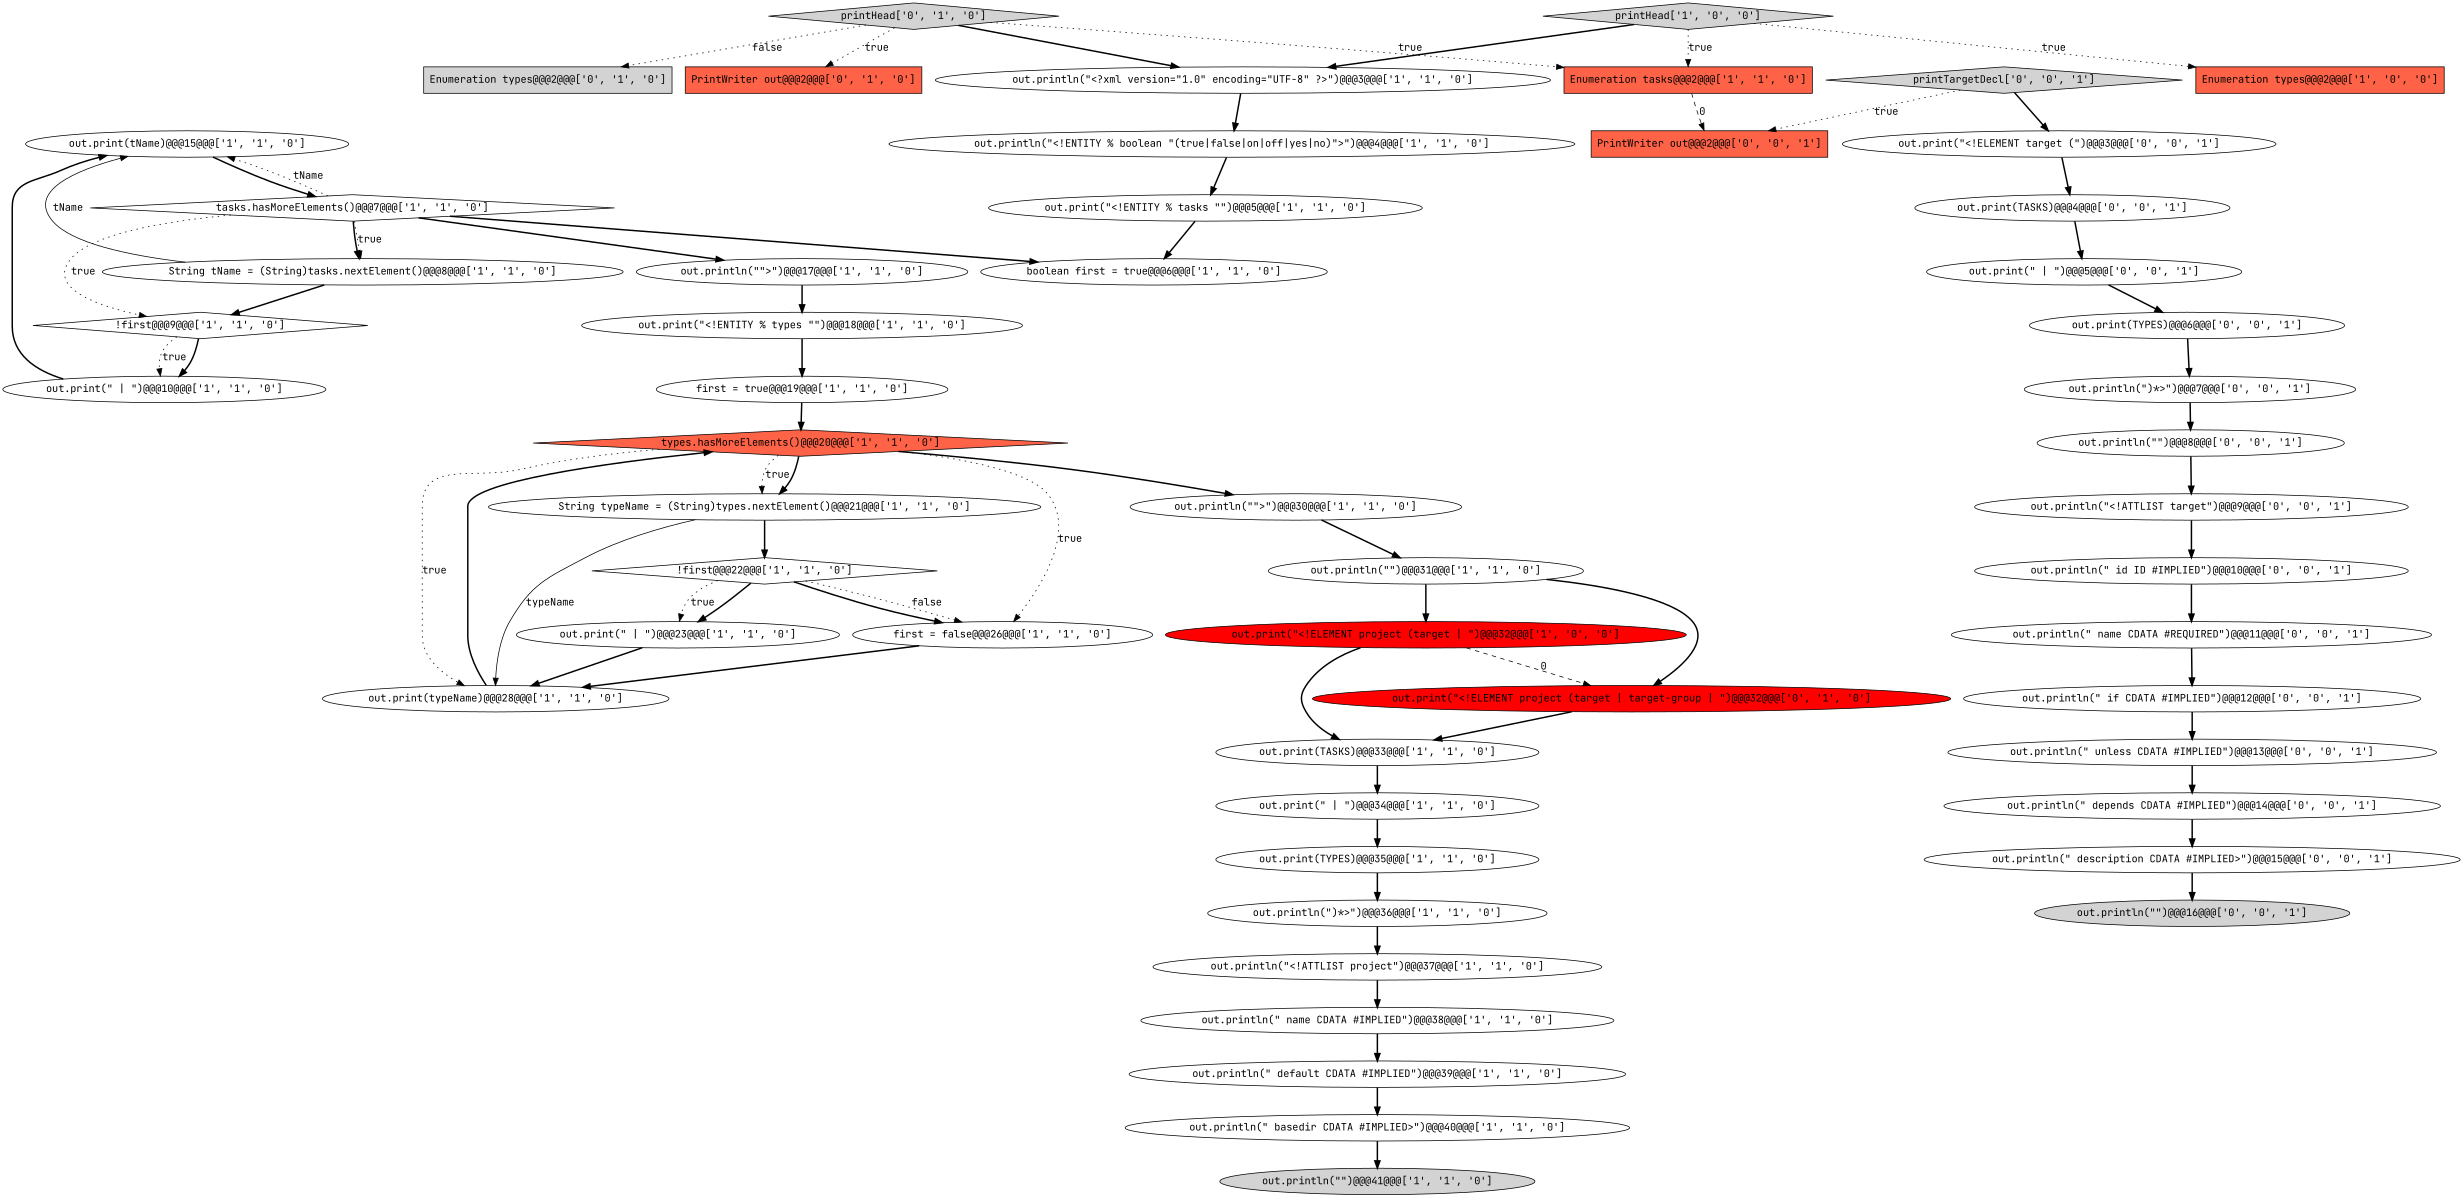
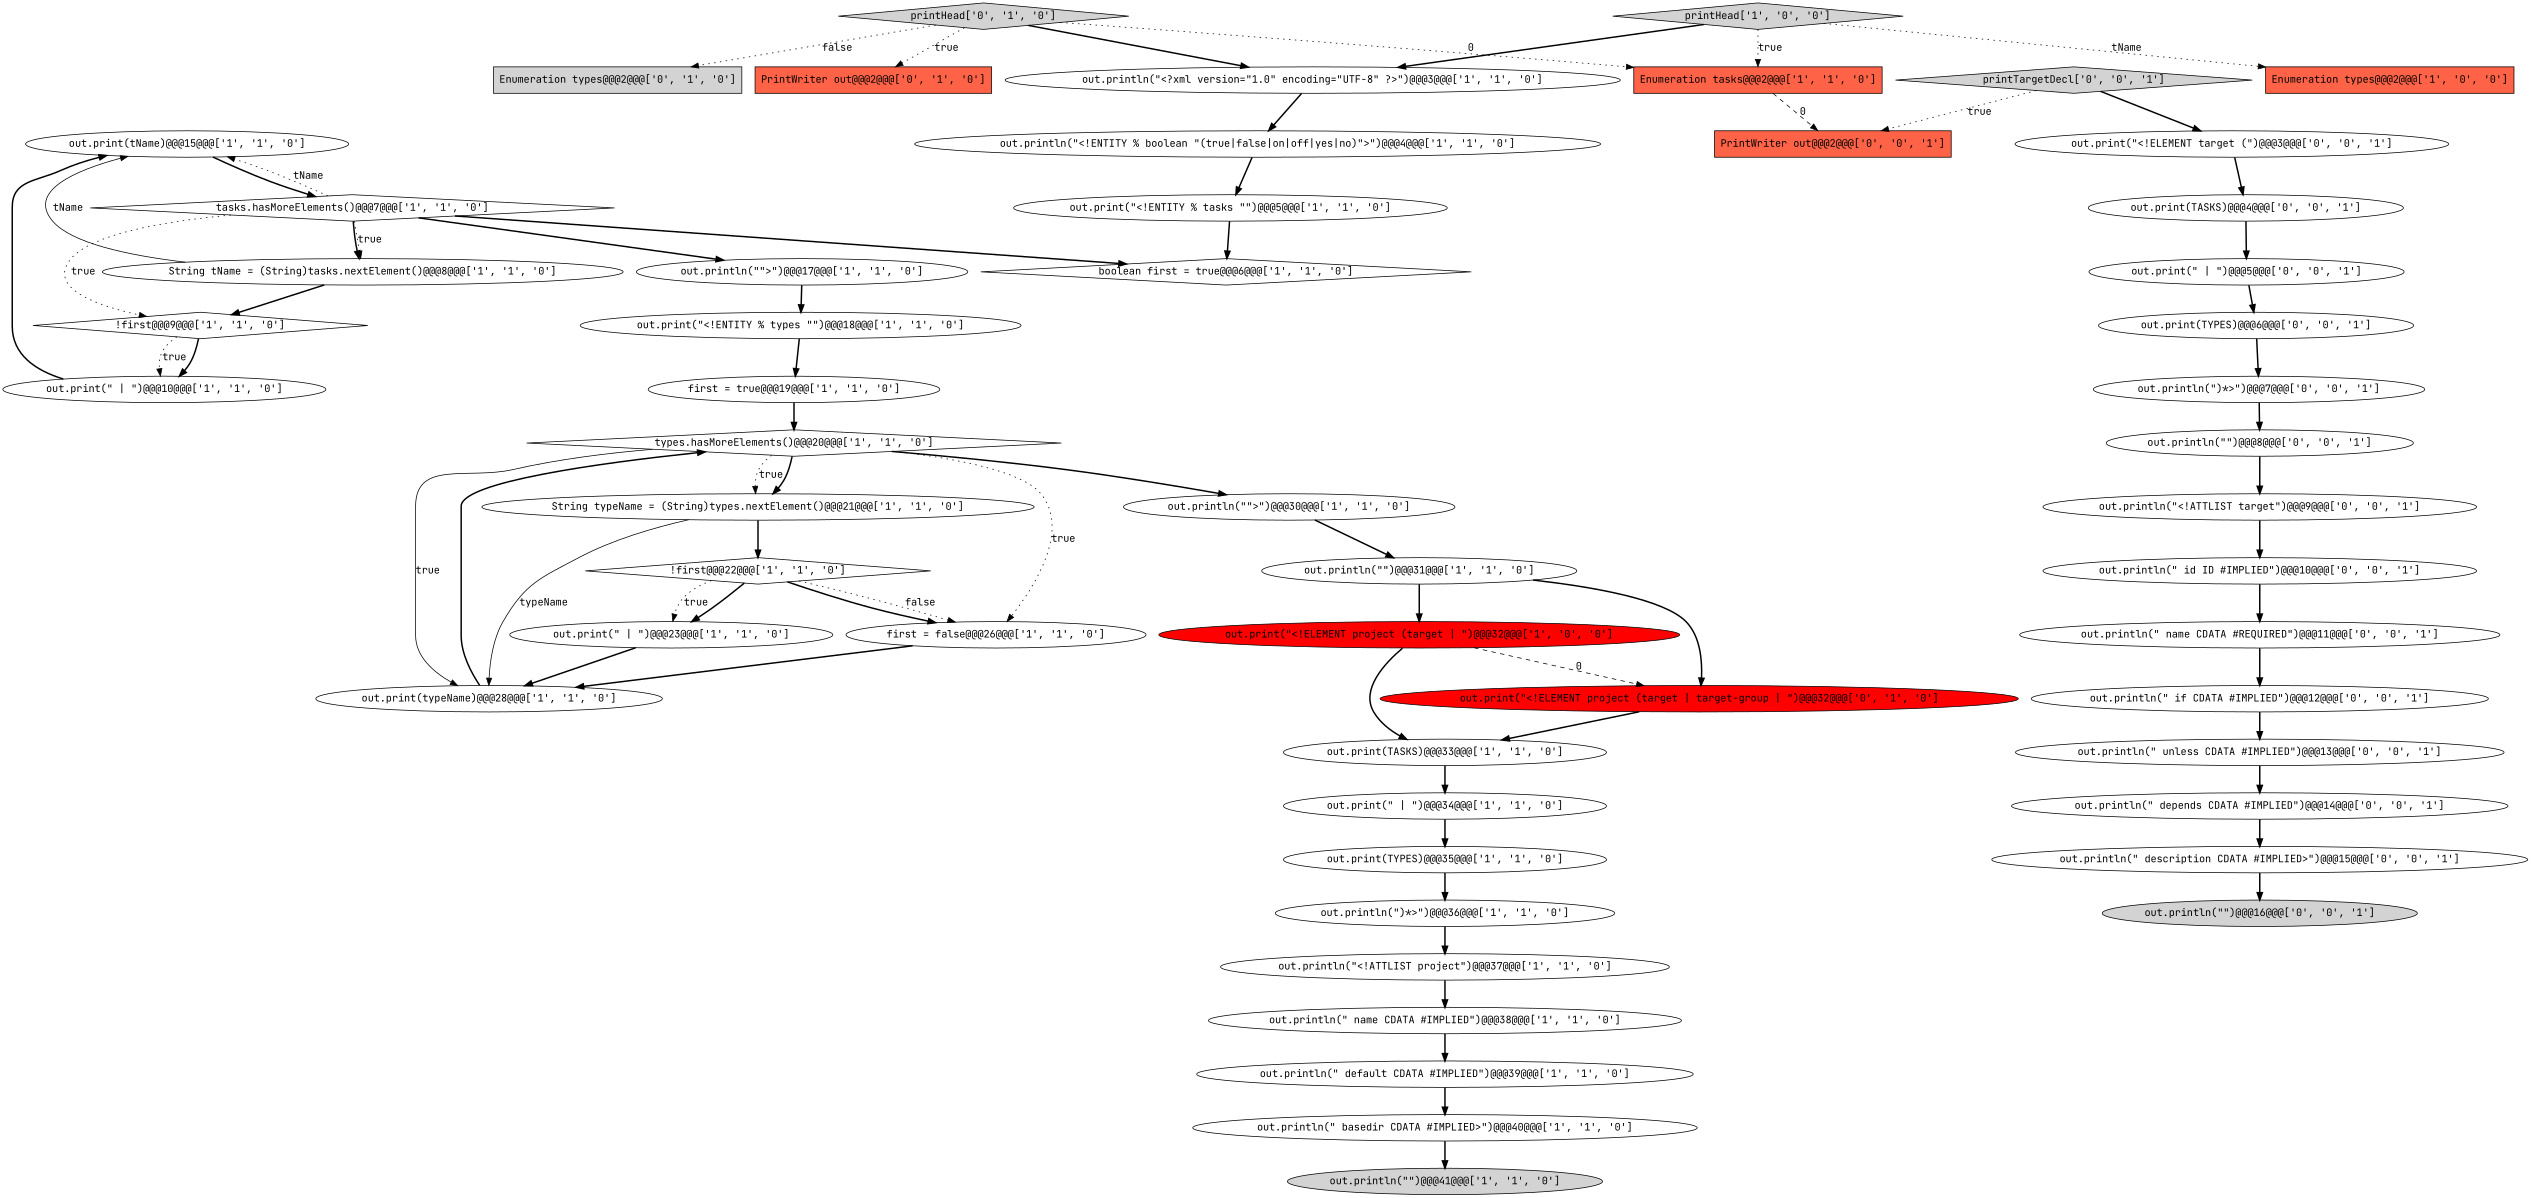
(1410, 48) -> (1471, 48)
(2054, 48) -> (2127, 48)
(1154, 272) -> (1226, 272)
(801, 443) -> (794, 443)
(438, 479) -> (431, 479)
